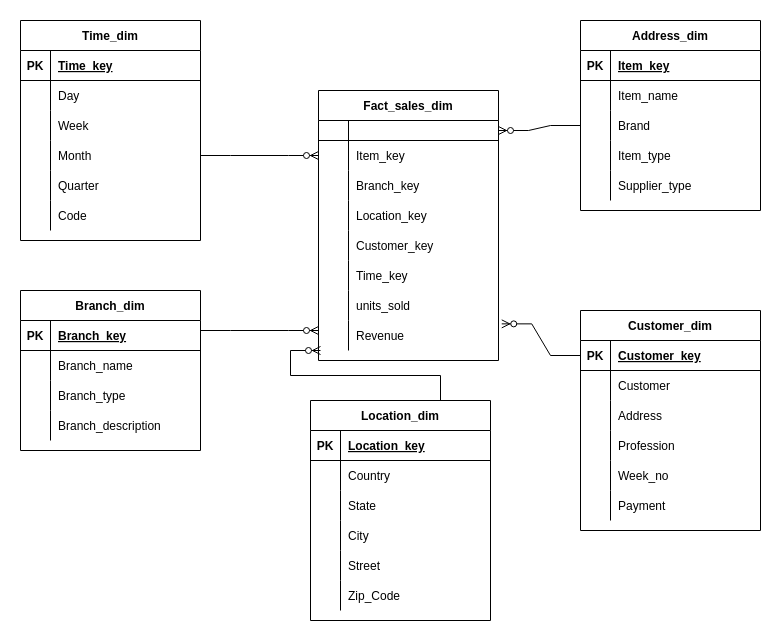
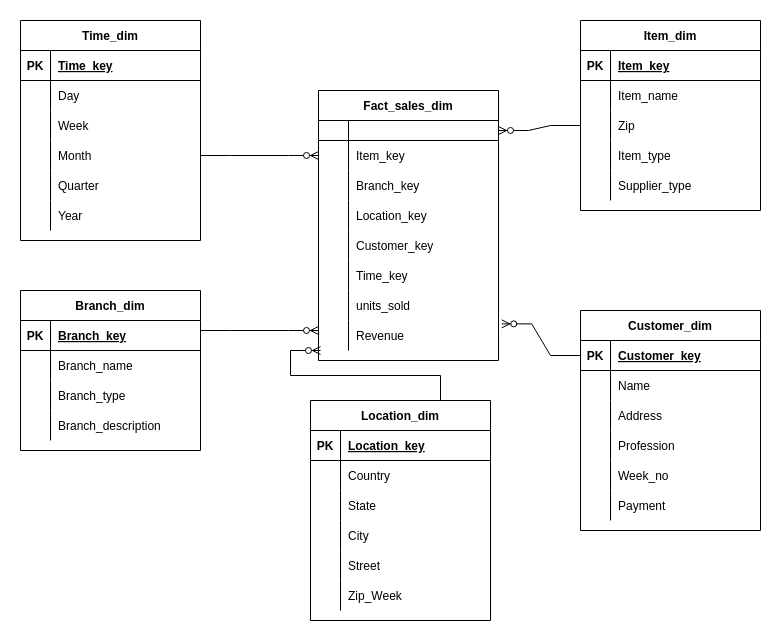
(670, 36) -> (670, 36)
(635, 126) -> (627, 126)
(71, 216) -> (71, 216)
(645, 386) -> (631, 386)
(373, 596) -> (373, 596)
